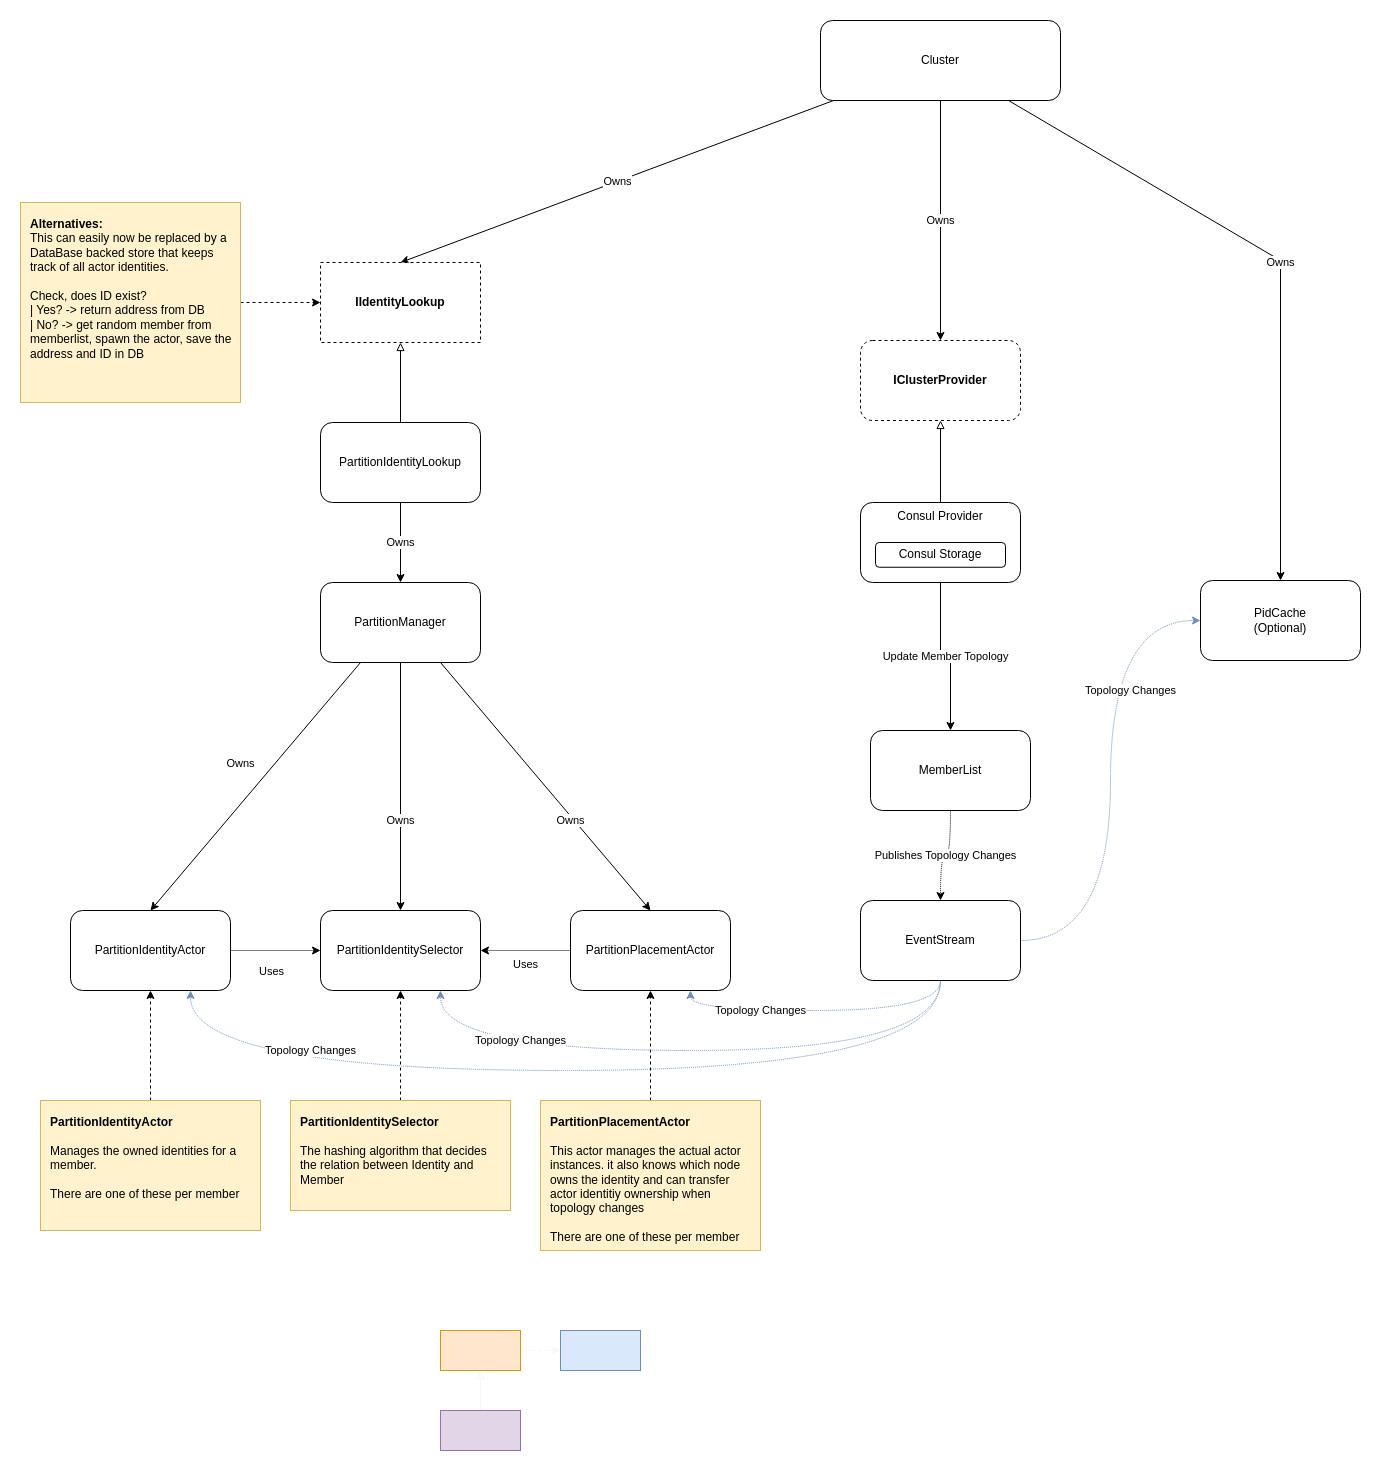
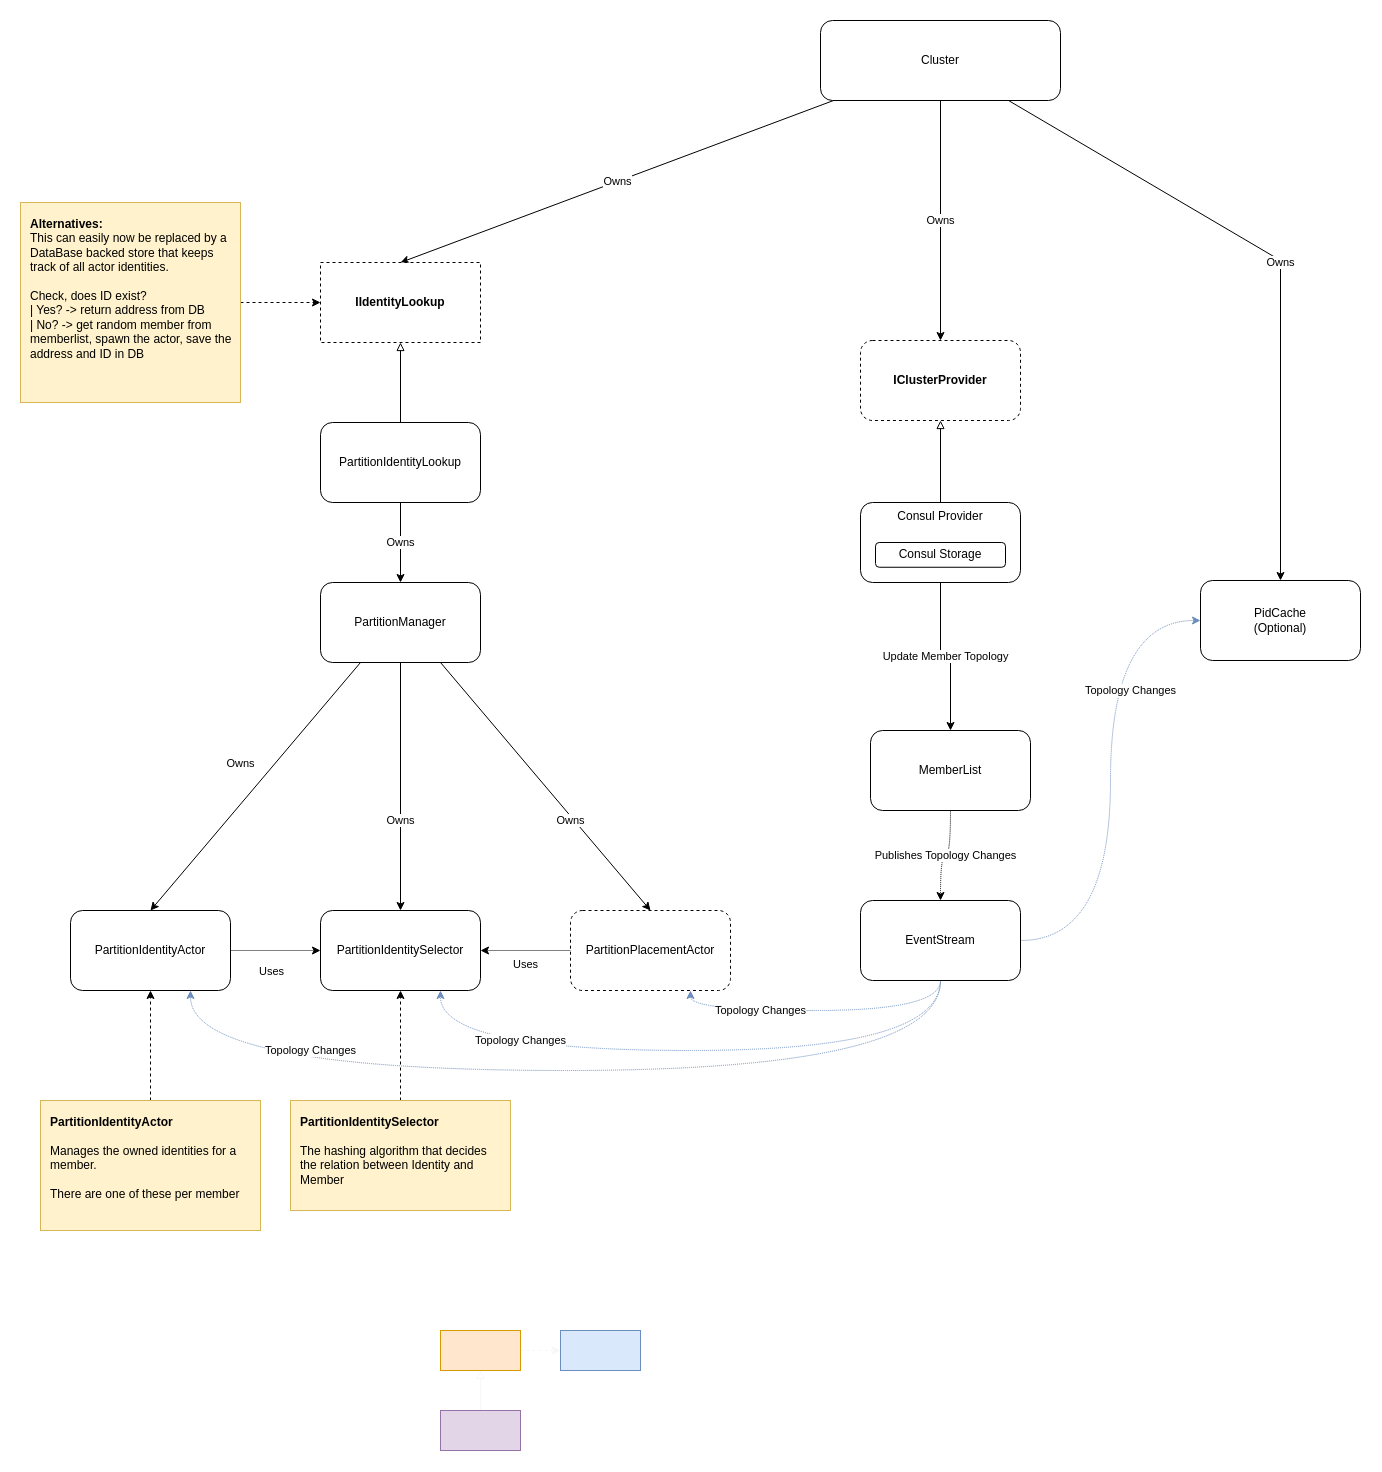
(651, 951) -> (651, 951)
(651, 1048) -> none
(651, 1176) -> none
